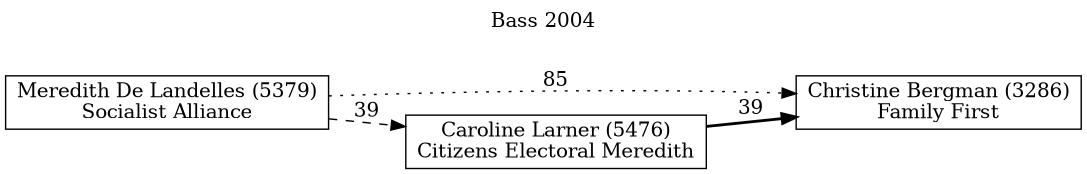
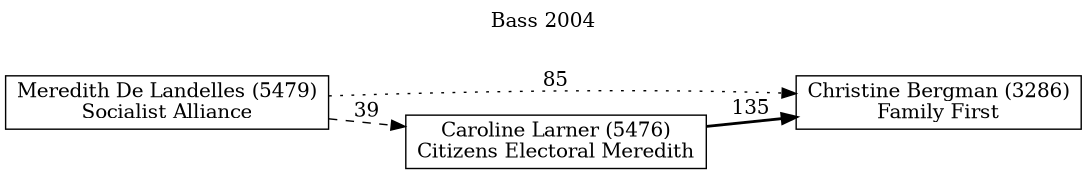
(167, 103) -> (167, 103)
(751, 109) -> (751, 109)
